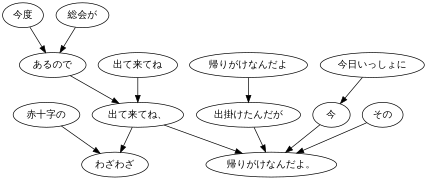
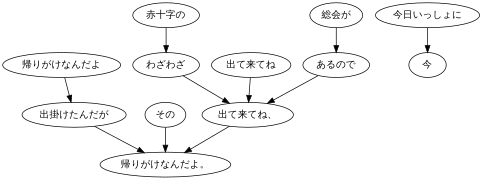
(23, 15) -> none
(305, 136) -> none
(128, 137) -> (203, 88)
